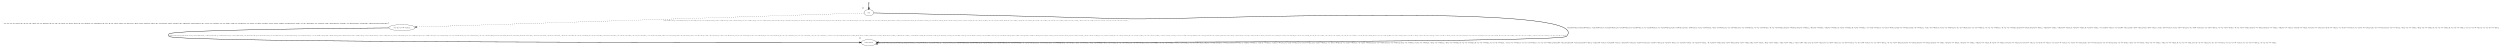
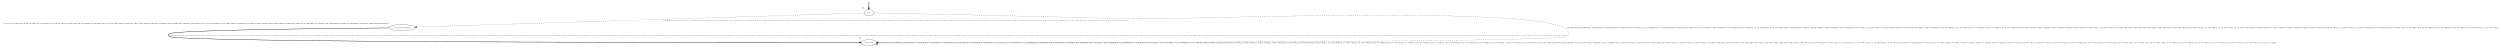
(1563, 32) -> (1563, 32)
